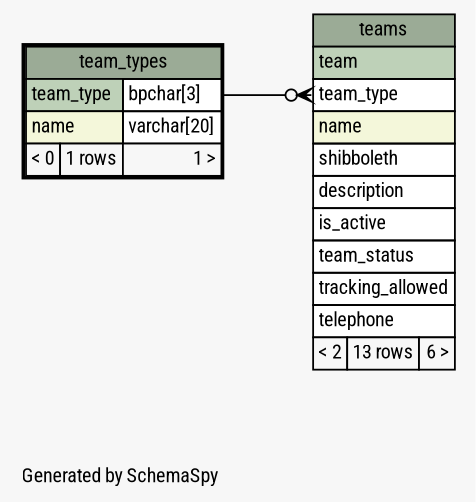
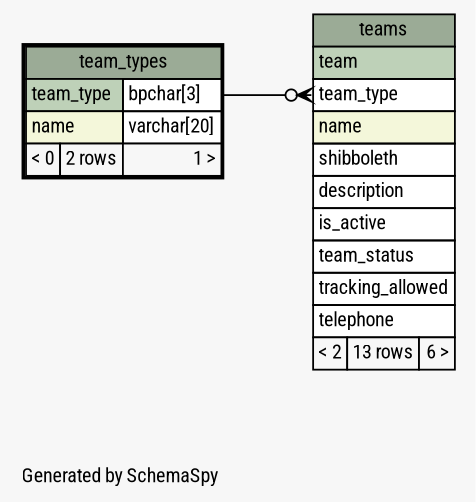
(92, 159) -> (92, 159)
